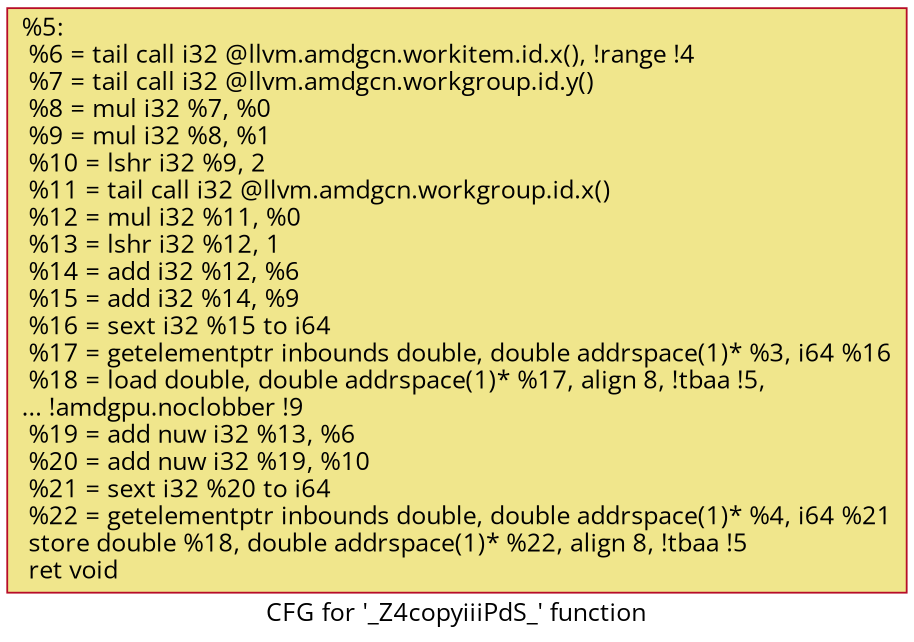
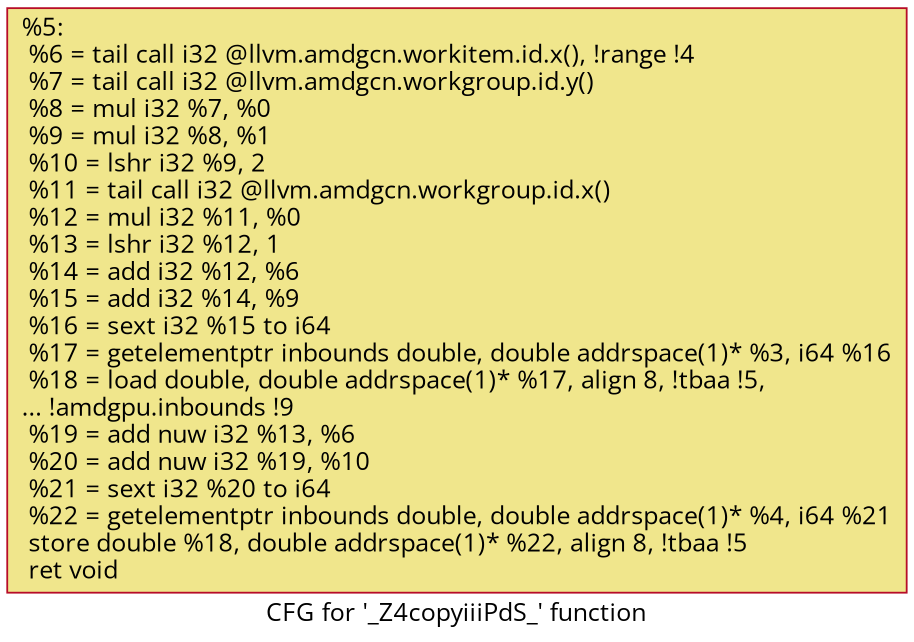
(164, 408) -> (158, 408)
